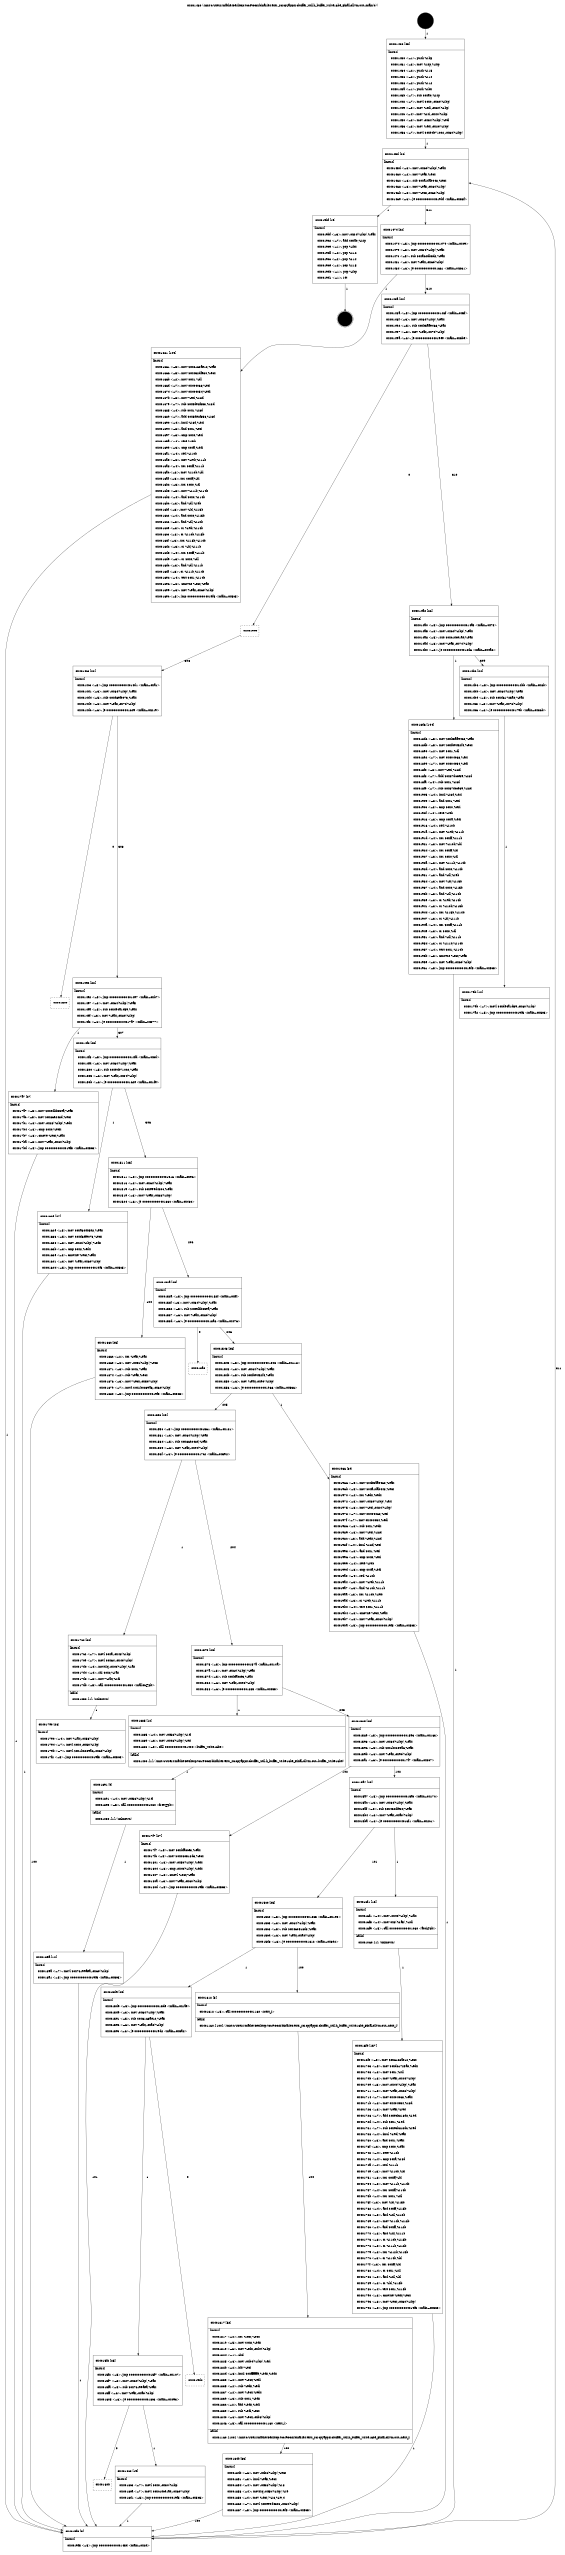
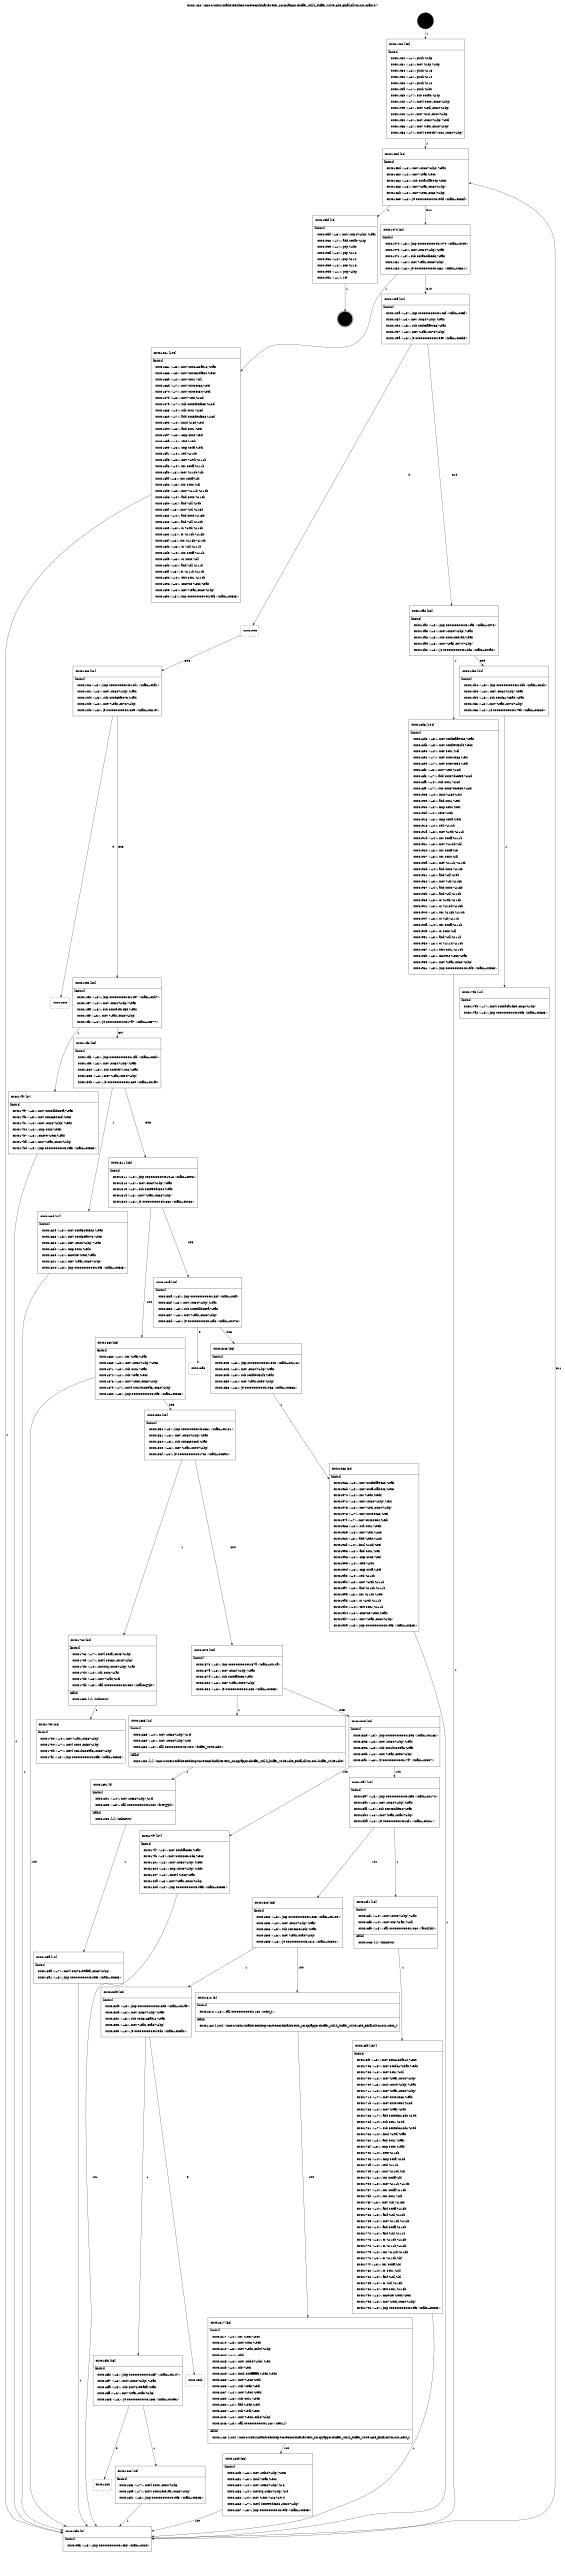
(224, 1401) -> (167, 1404)
